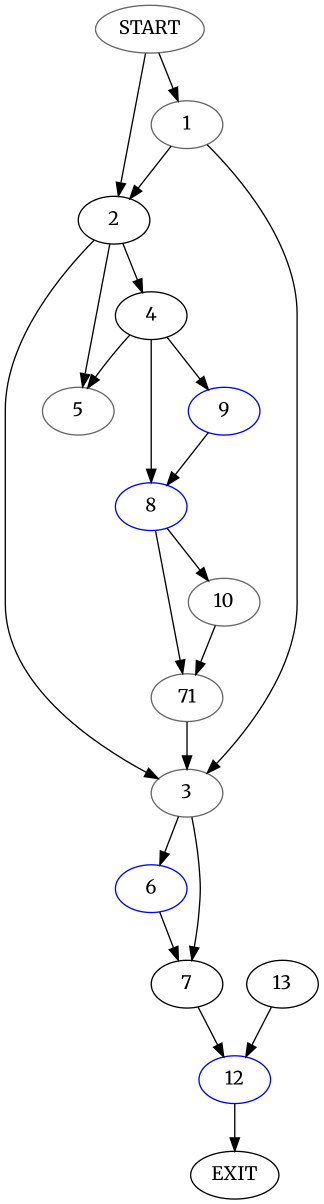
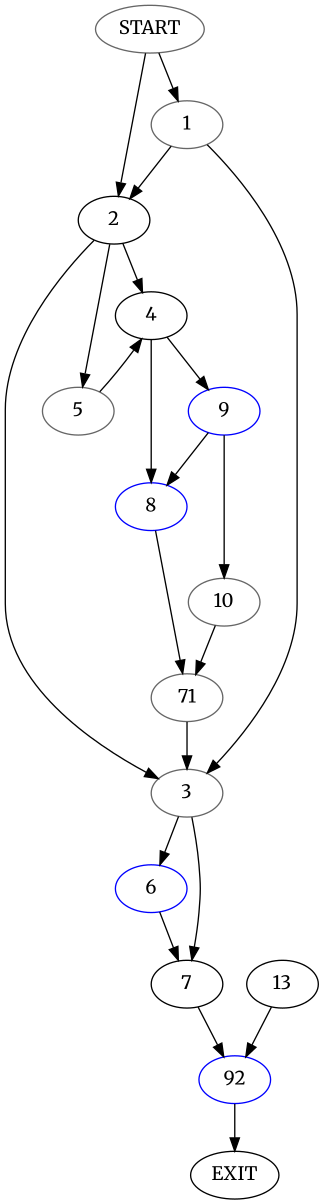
(112, 356) -> (117, 371)
(184, 549) -> (224, 500)
(235, 1080) -> (235, 1080)
